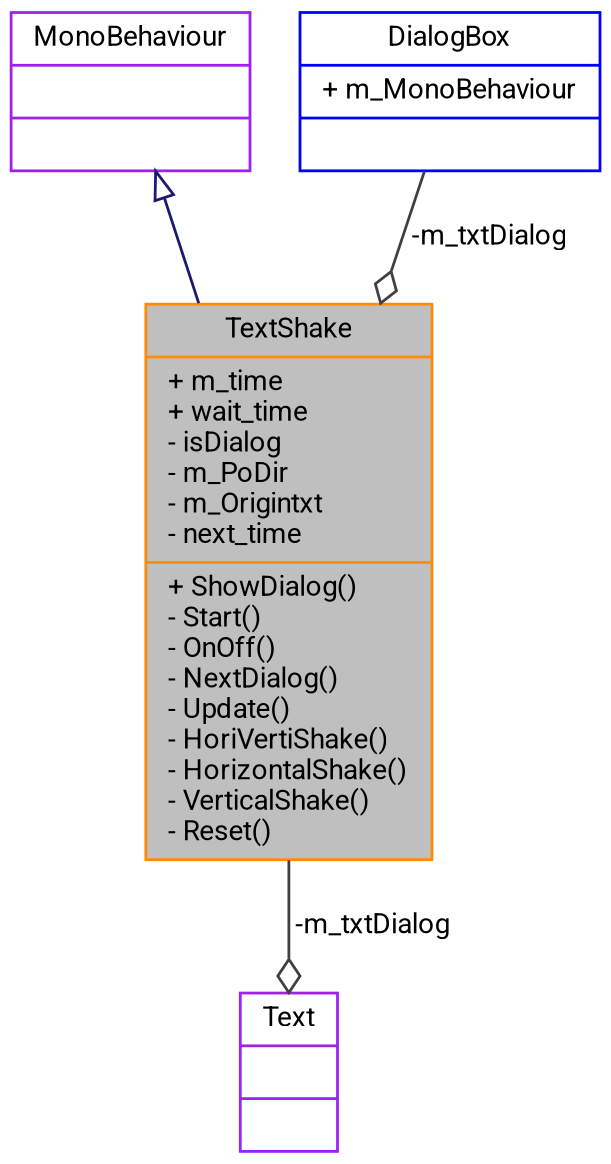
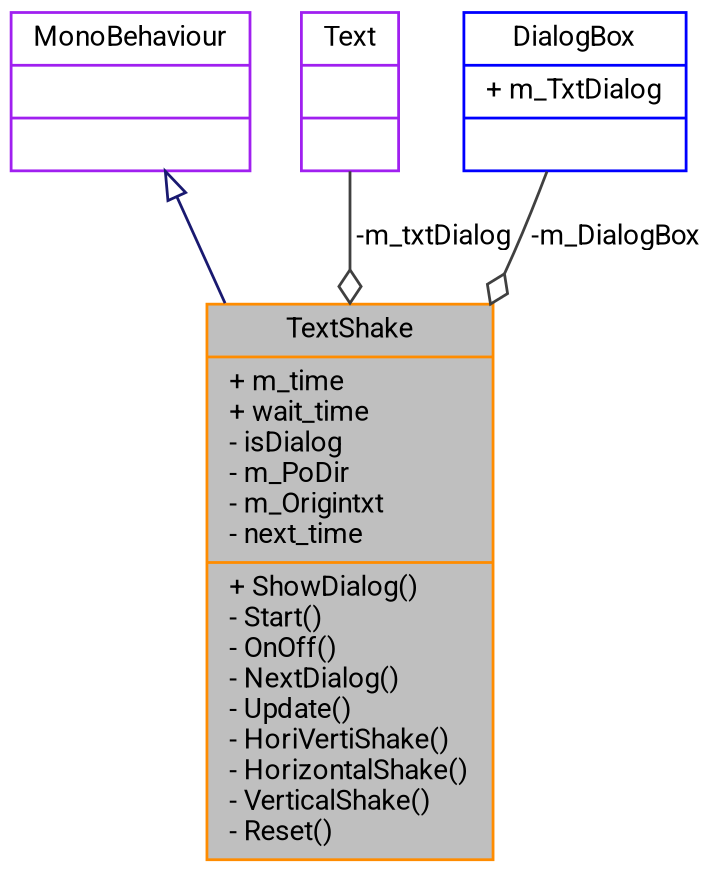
(450, 90) -> (575, 90)
(486, 238) -> (614, 238)
(289, 909) -> (350, 220)
